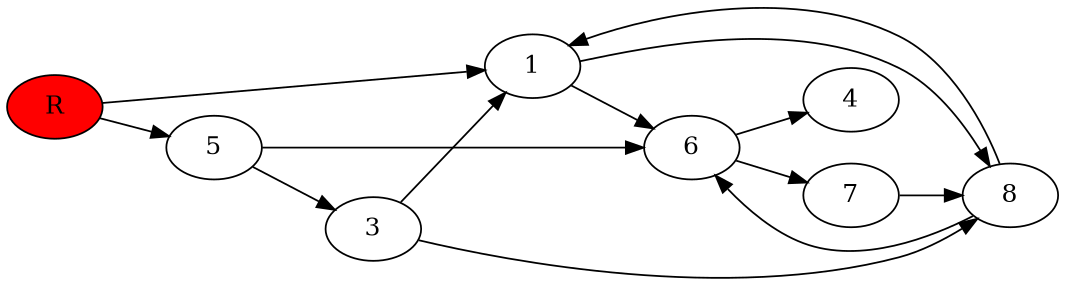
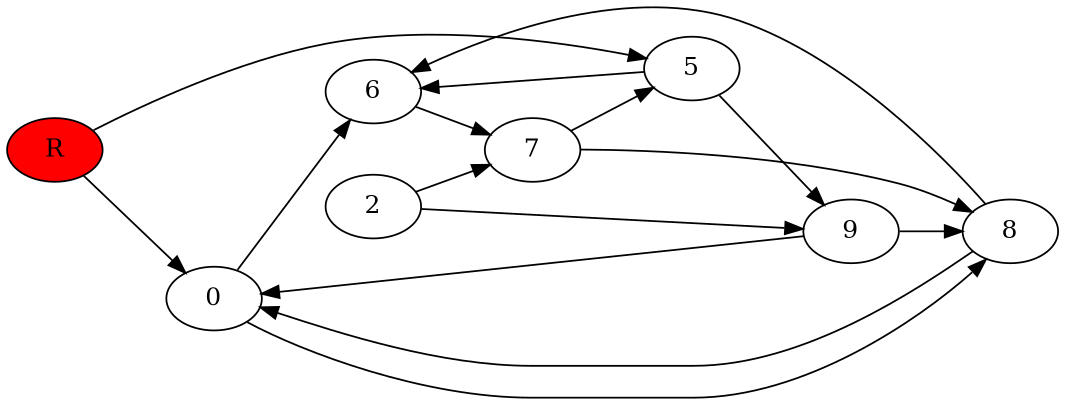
(533, 66) -> (214, 299)
(851, 100) -> none
none -> (604, 113)
none -> (373, 207)
(373, 229) -> (851, 231)
